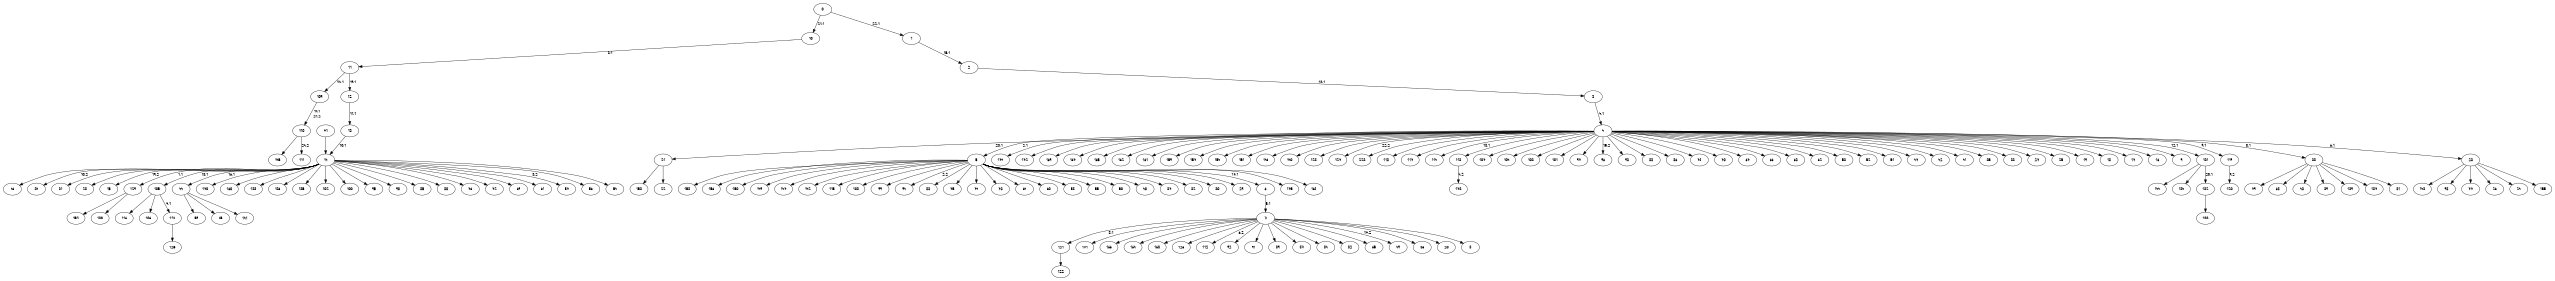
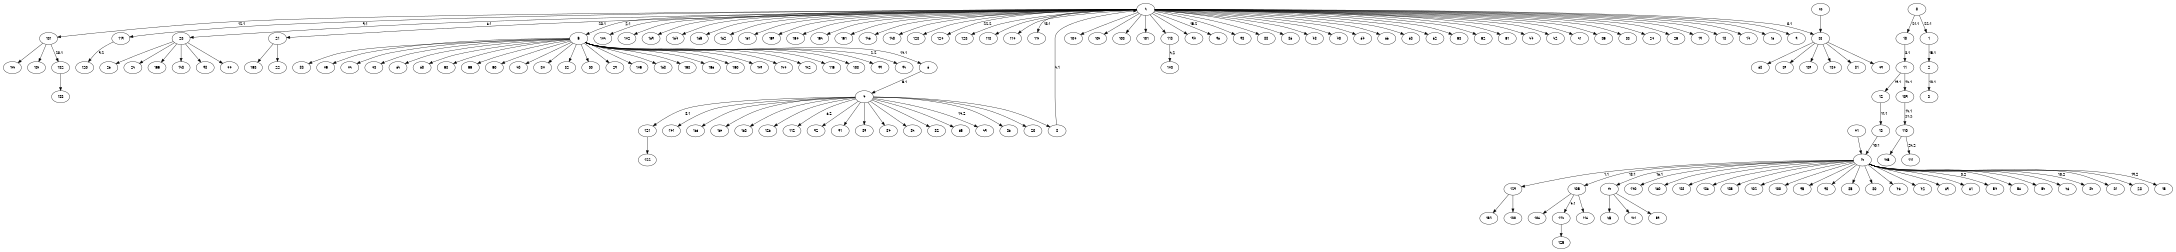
(1598, 112) -> (1055, 38)
(1362, 160) -> (964, 38)
(2309, 173) -> (1821, 22)
